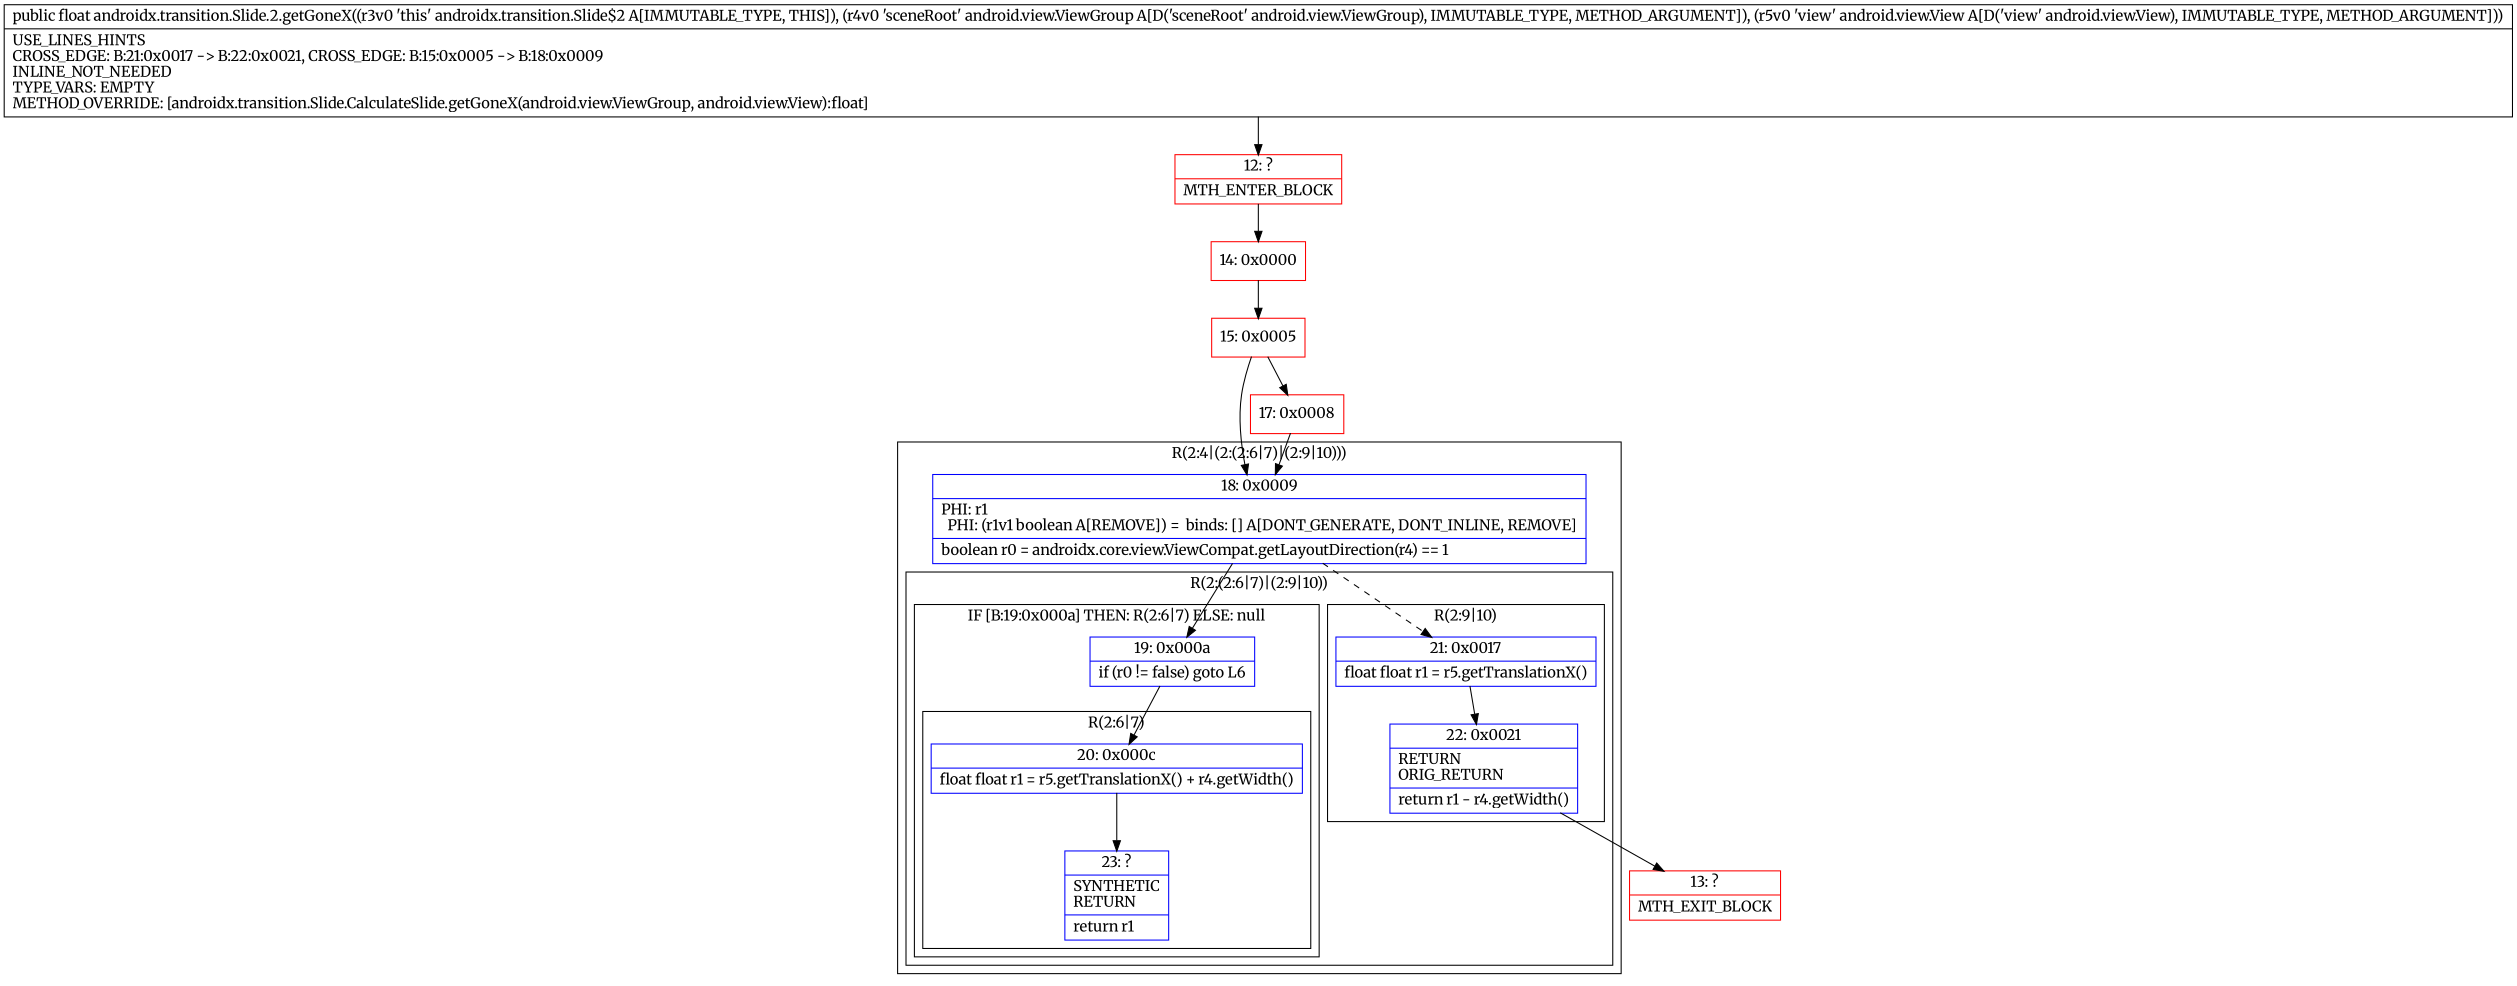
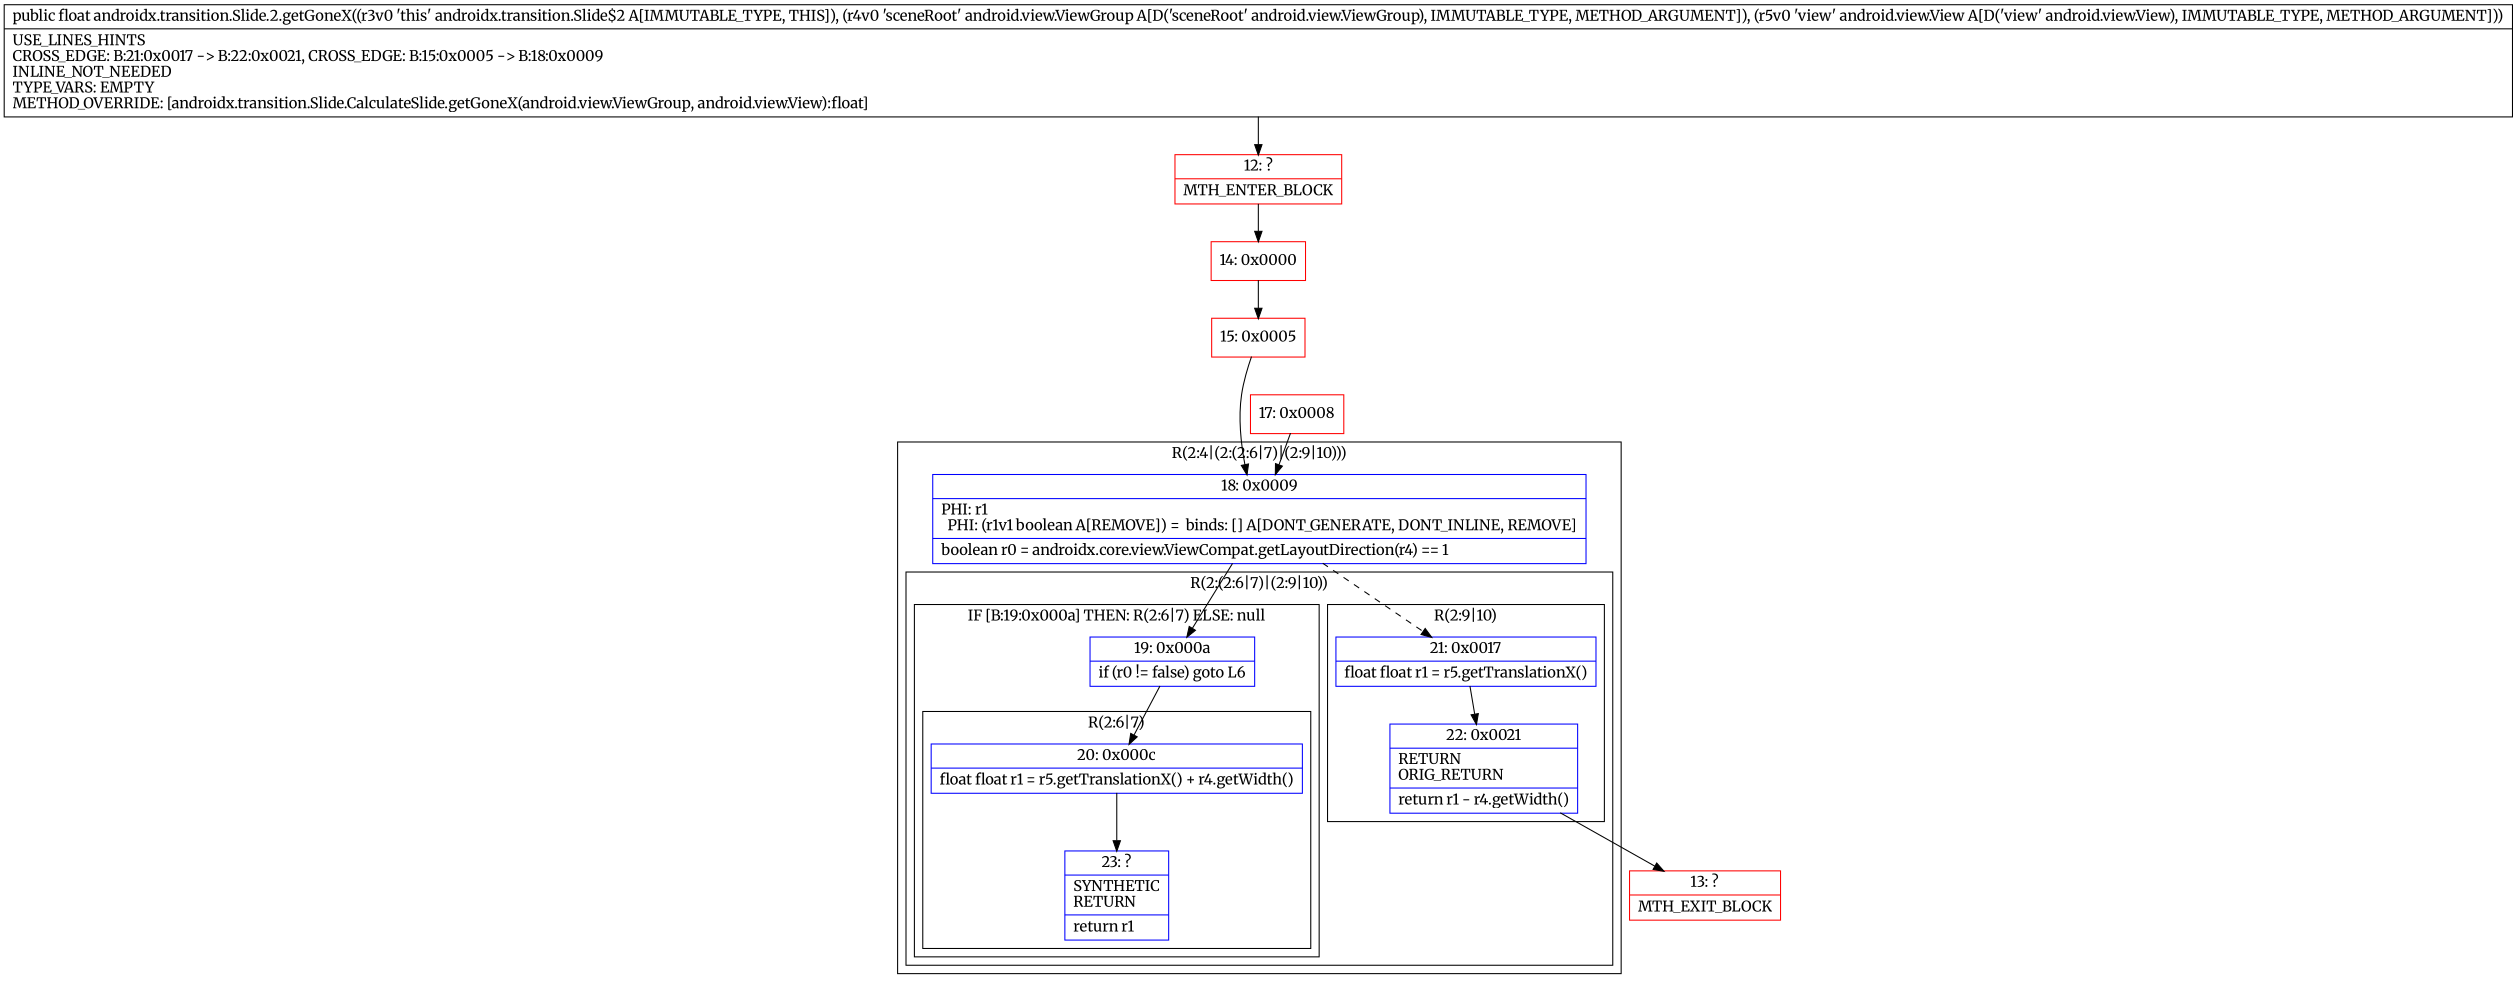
(1275, 371) -> none
